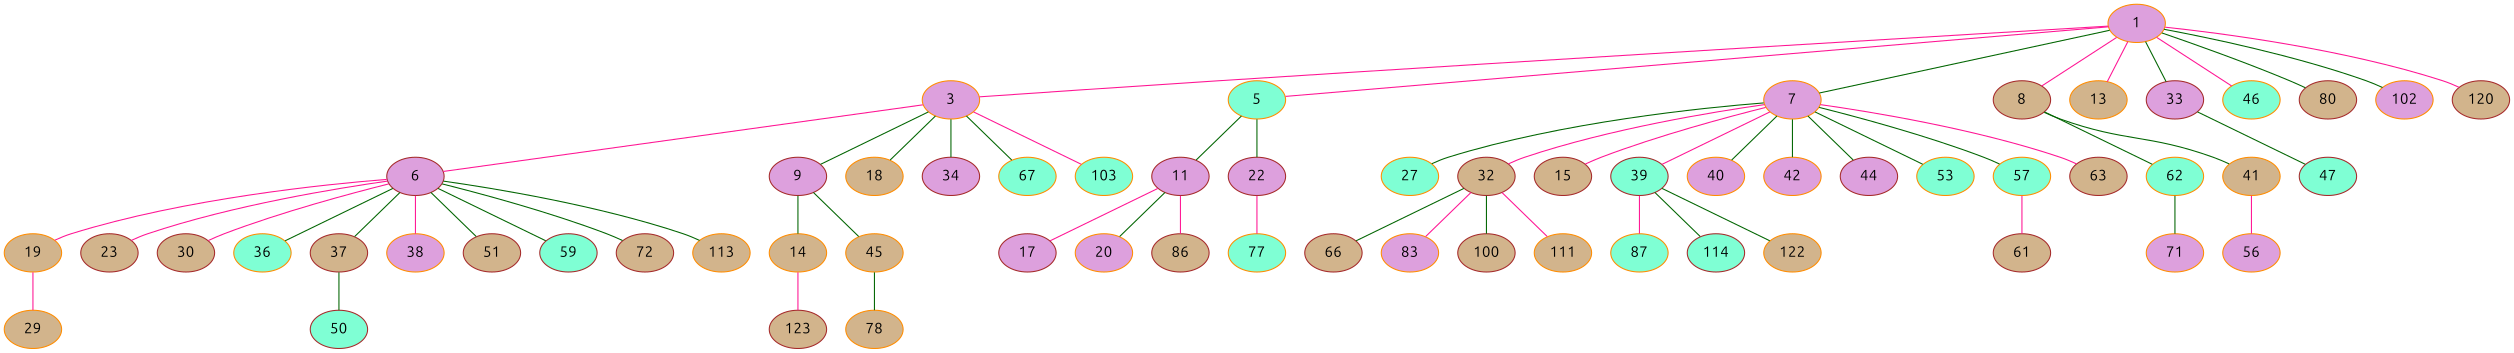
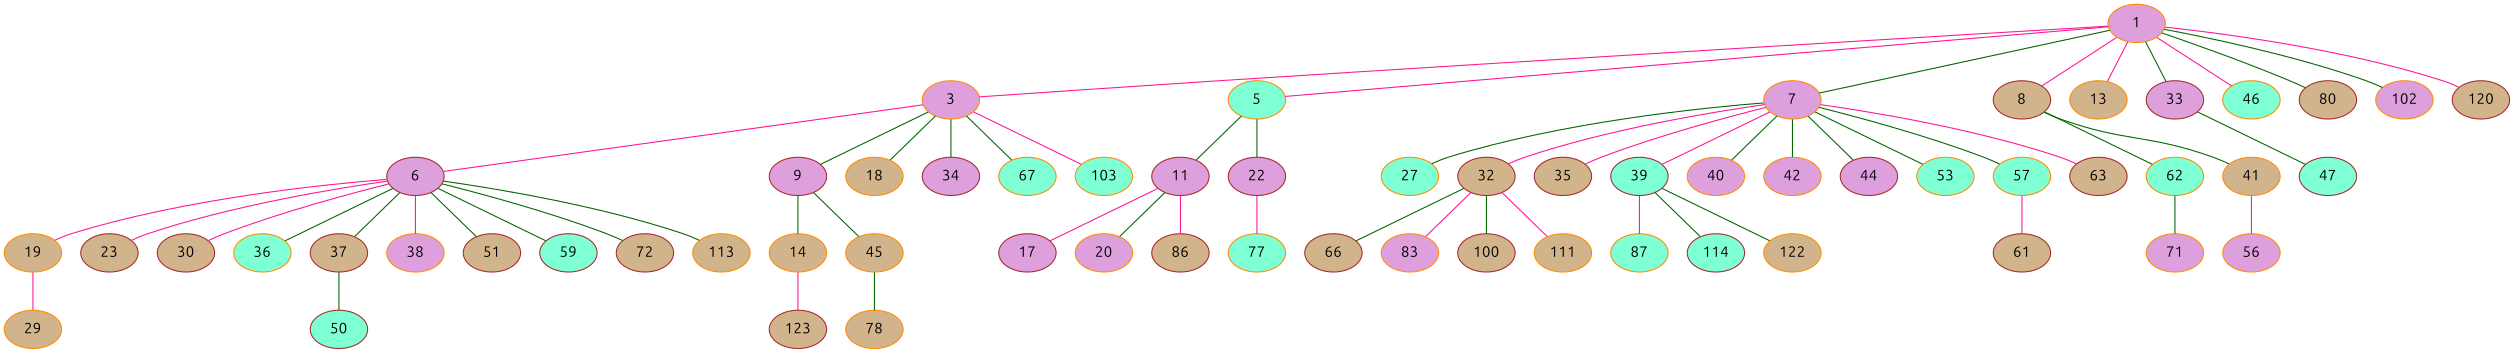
(1563, 176) -> (1563, 176)
